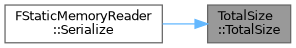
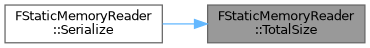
(249, 24) -> (286, 24)
